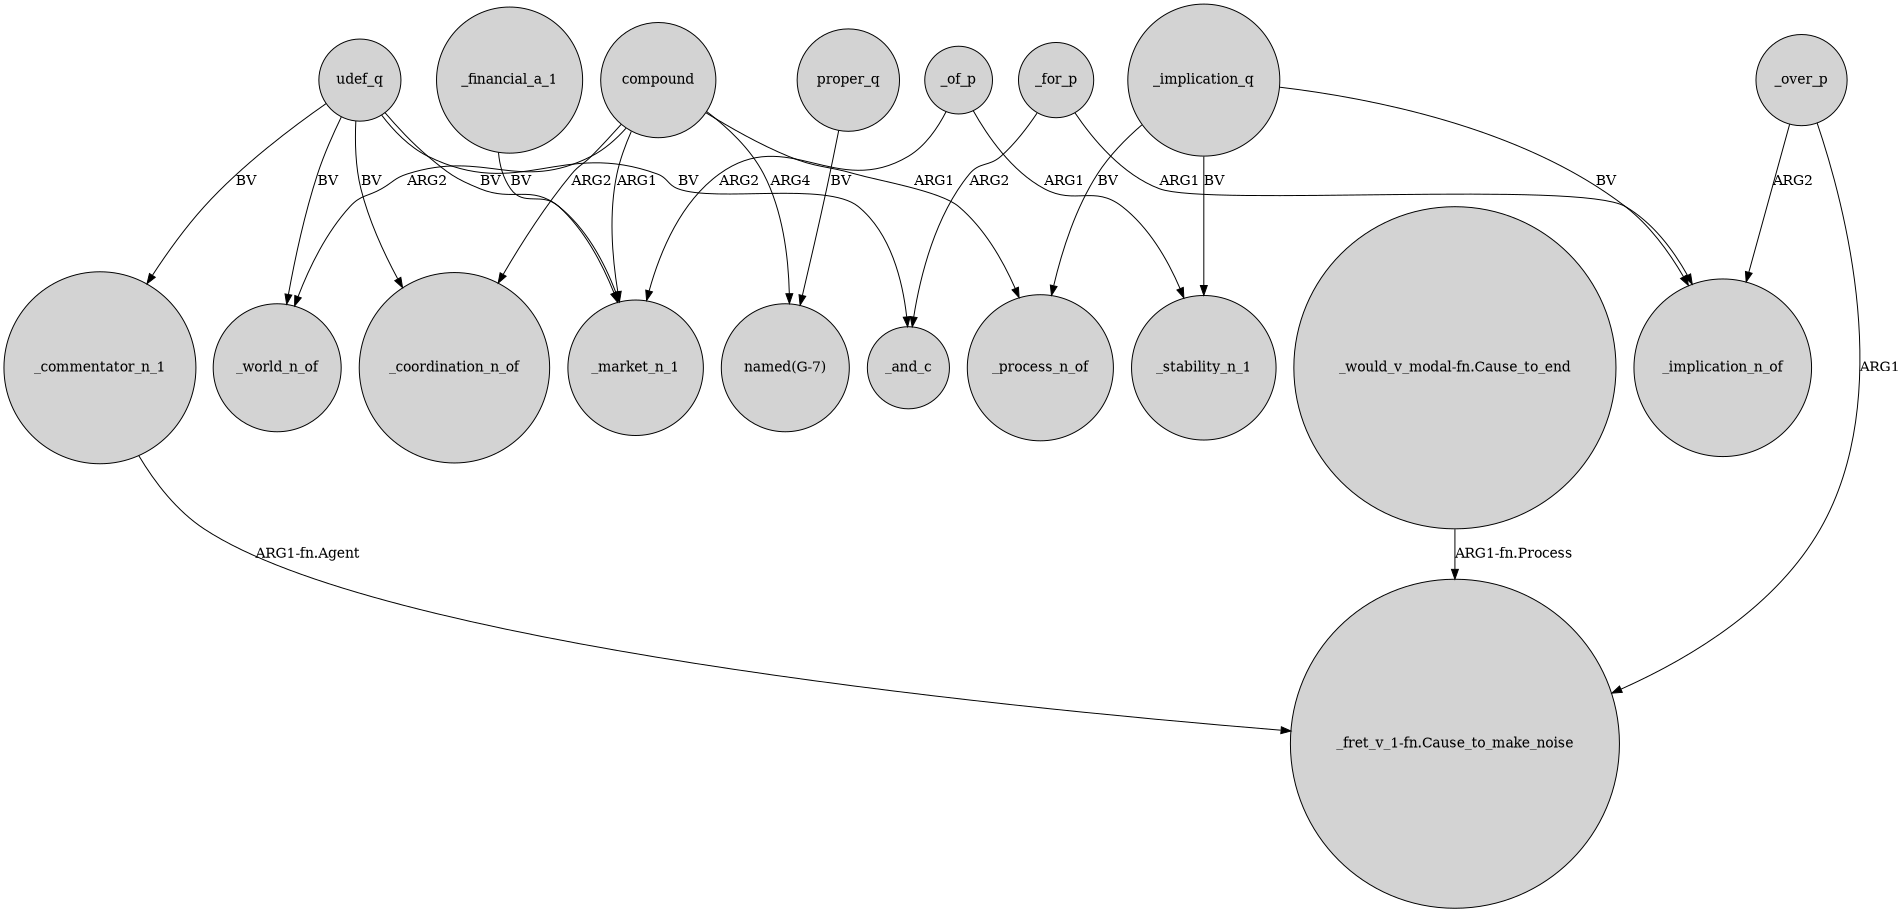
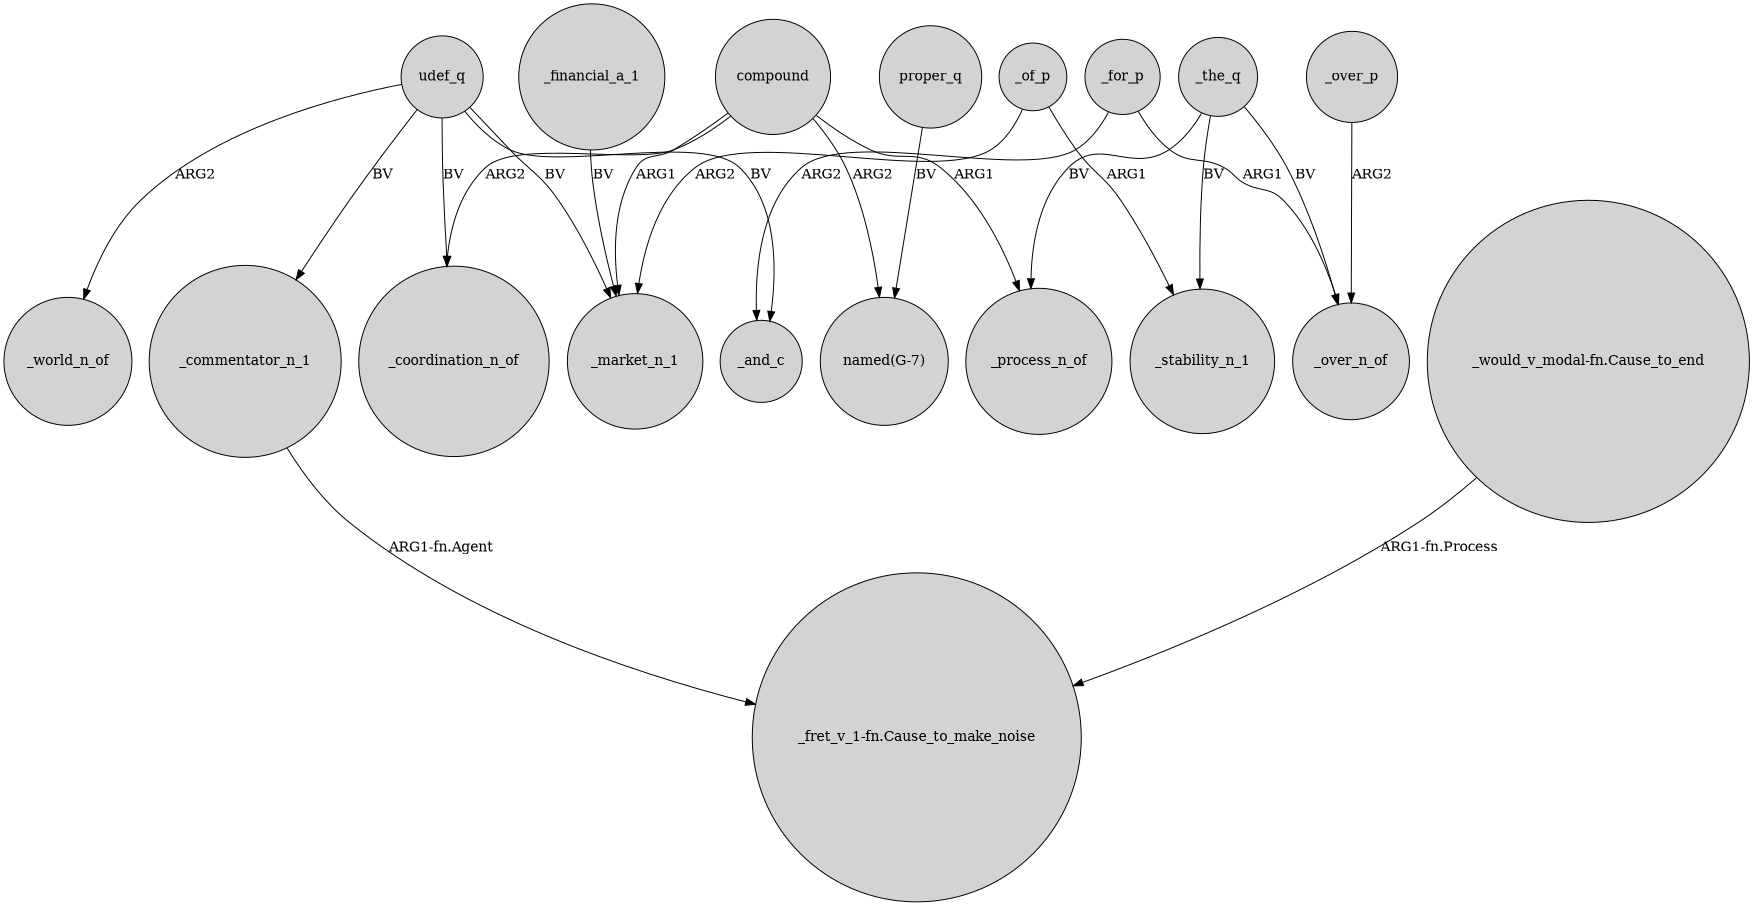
(1204, 80) -> (1218, 77)
(427, 169) -> none
(328, 181) -> (195, 175)
(791, 181) -> (873, 175)
(1723, 368) -> (1351, 361)
(1848, 456) -> none
